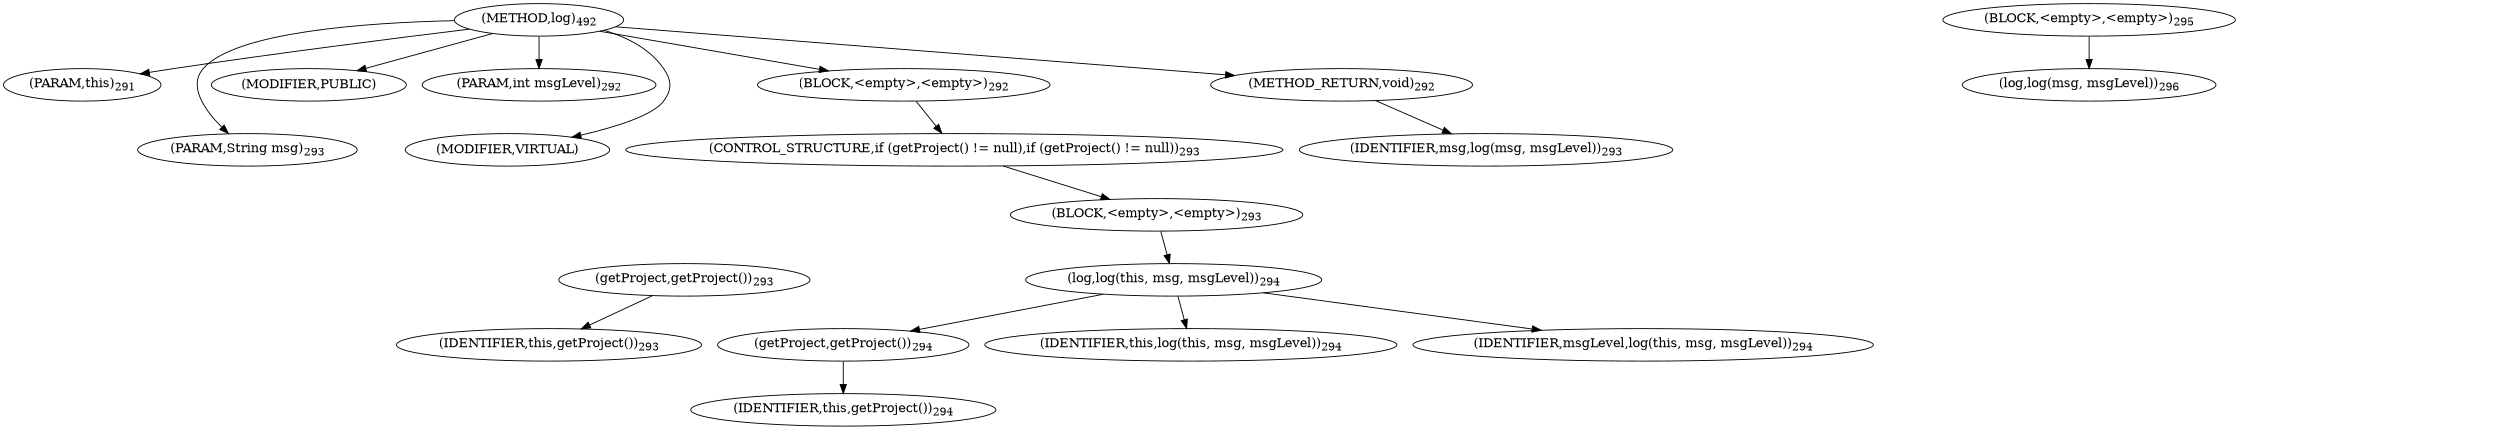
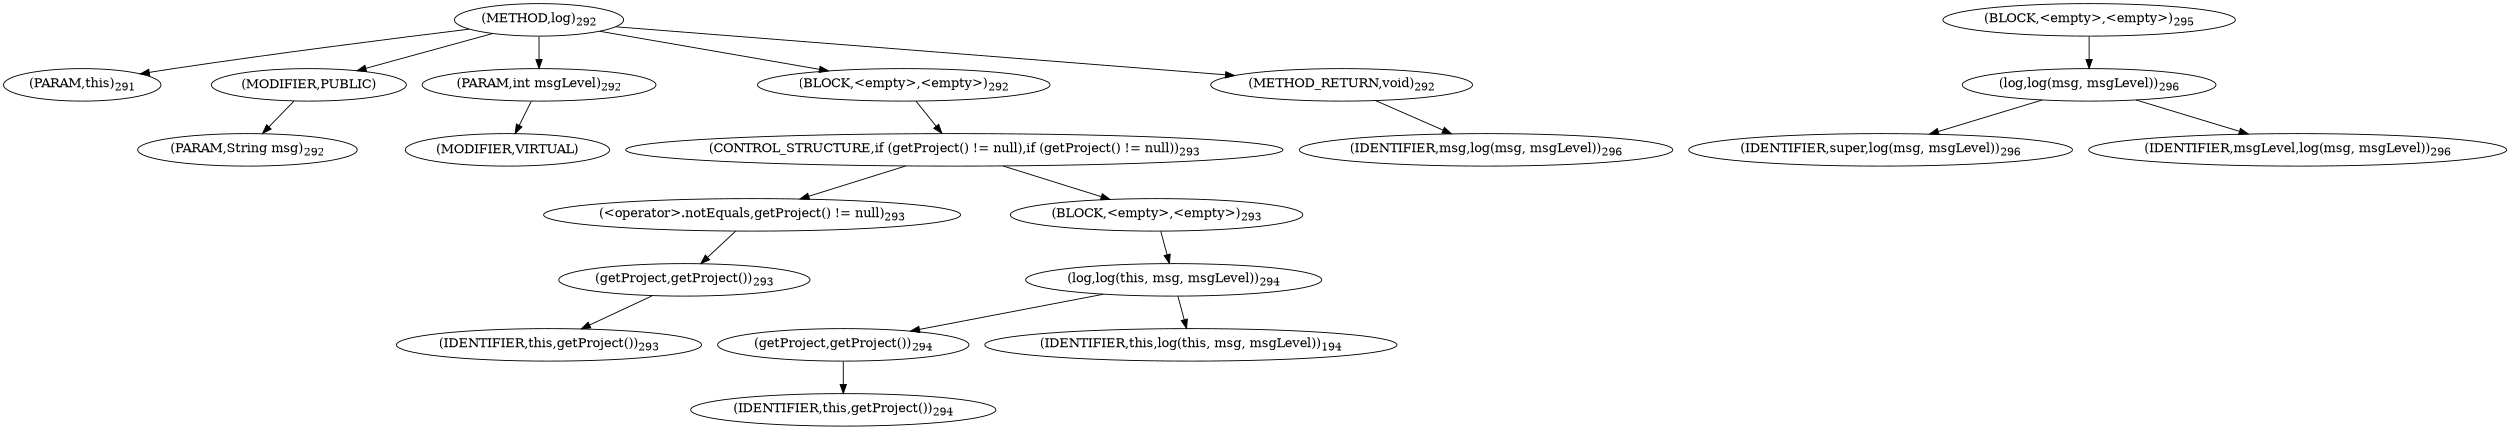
(586, 19) -> (586, 19)
(292, 34) -> (281, 114)
(668, 94) -> (525, 113)
(314, 149) -> (314, 149)
(1612, 149) -> (1612, 149)
none -> (1881, 150)
none -> (2298, 150)
none -> (752, 215)
(1332, 344) -> (1332, 344)
(1643, 345) -> none
